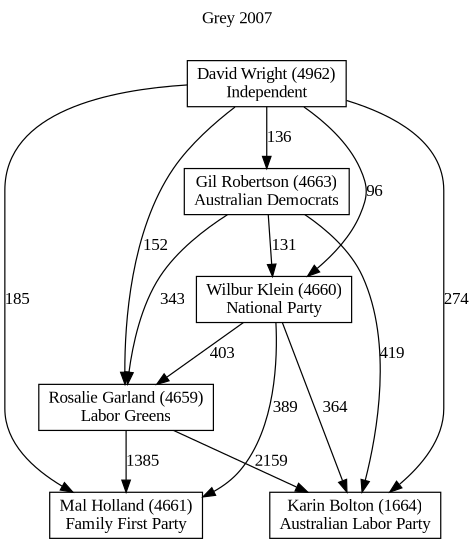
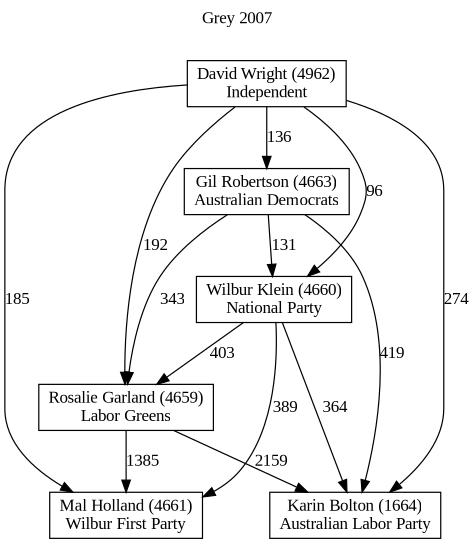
(156, 246) -> (156, 246)
(126, 515) -> (126, 515)
